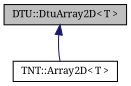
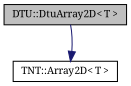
(59, 48) -> (72, 38)
